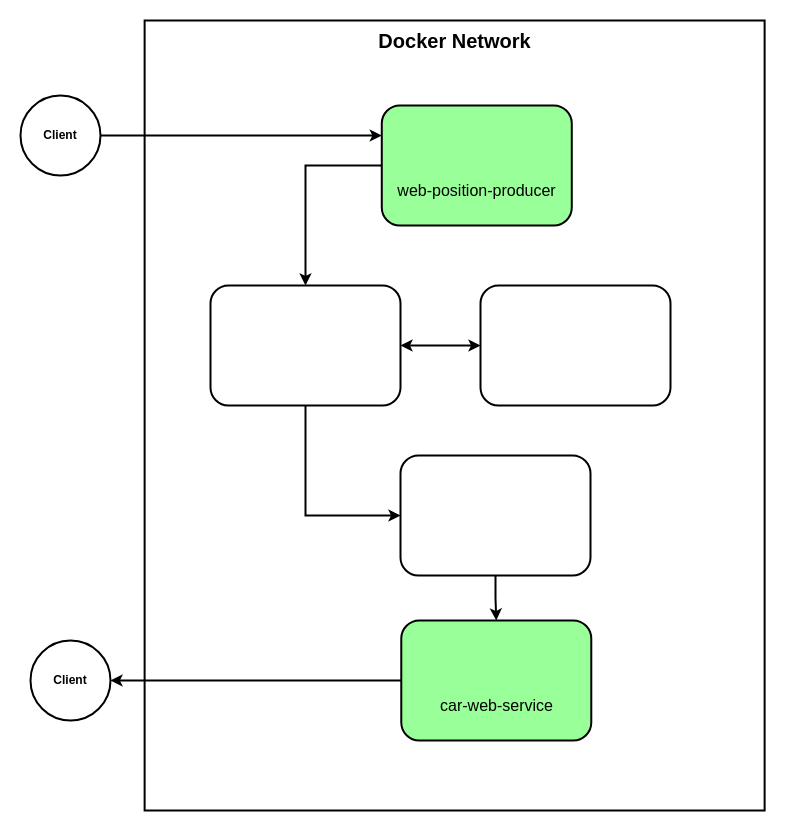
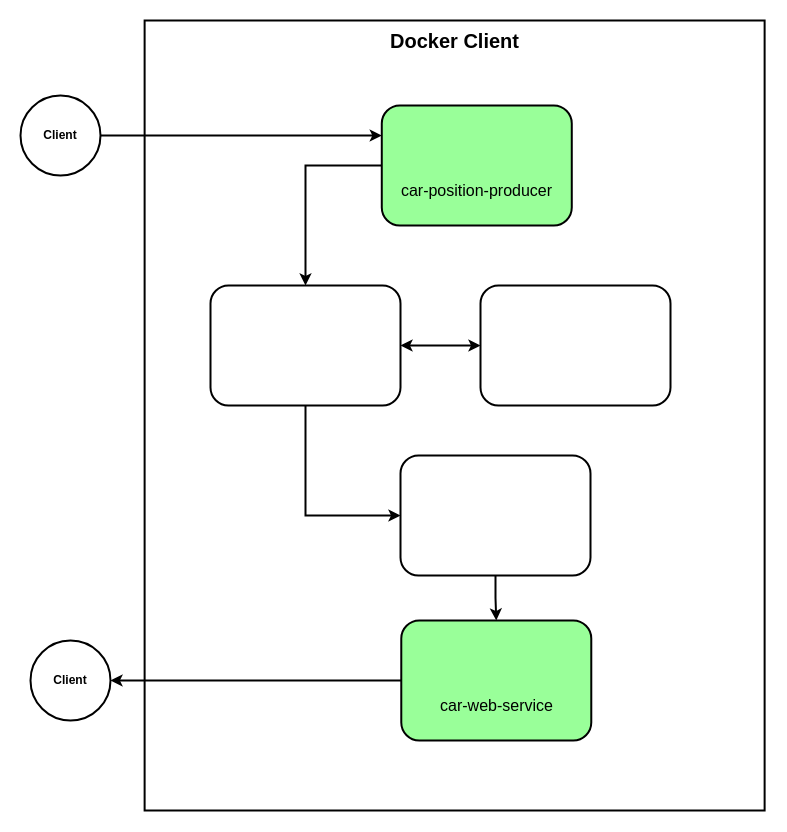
(455, 41) -> (455, 41)
(477, 191) -> (477, 191)
